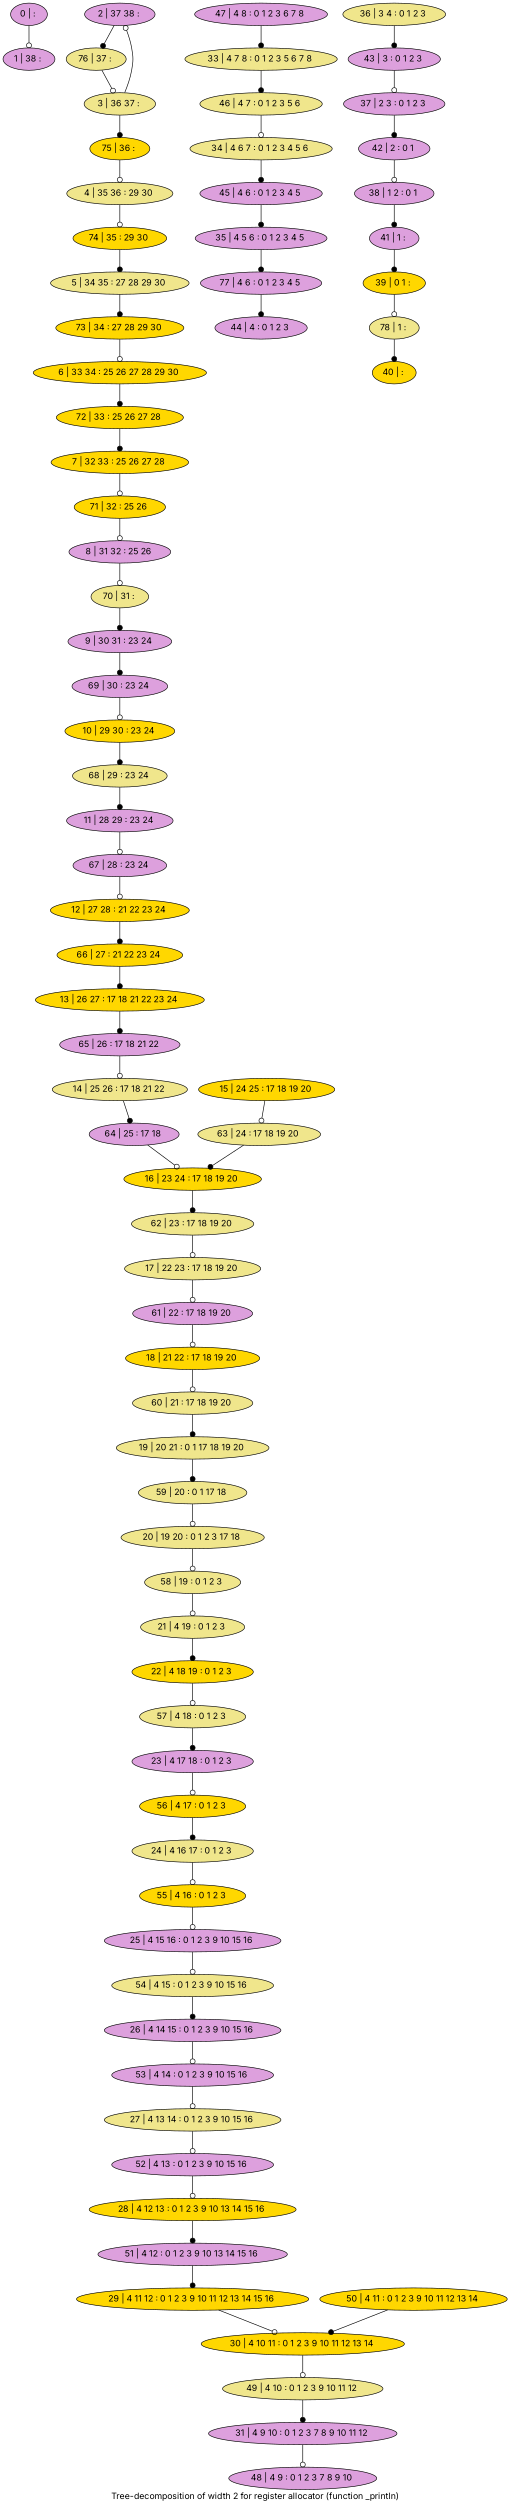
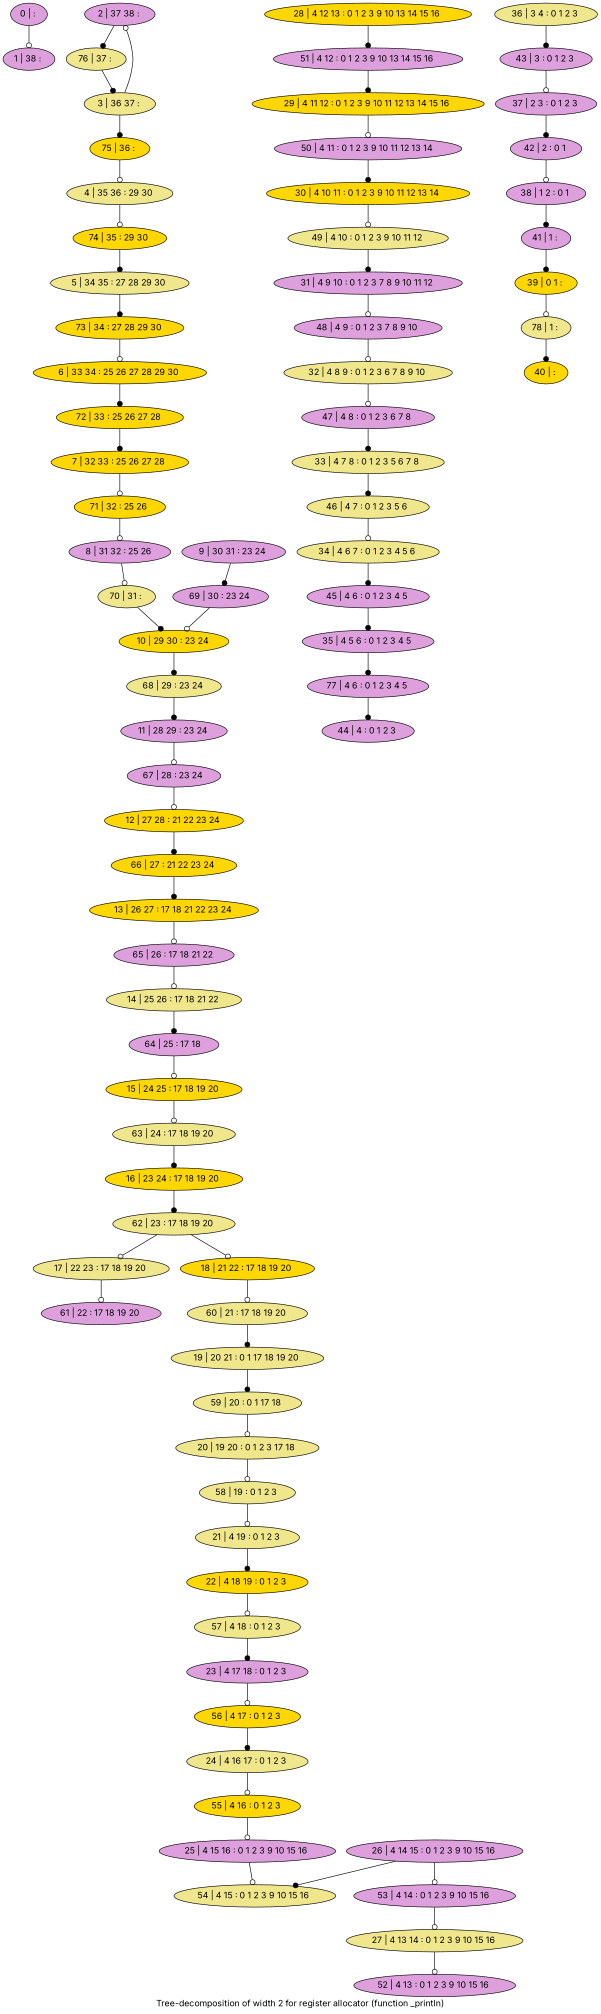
(107, 79) -> (107, 79)
none -> (368, 373)
(120, 617) -> (148, 617)
(120, 1020) -> (174, 930)
(161, 1155) -> (174, 1065)
(193, 1333) -> (208, 1245)
(193, 2005) -> (347, 1873)
(193, 2185) -> none
(414, 2299) -> (368, 149)
(245, 2321) -> (368, 124)
